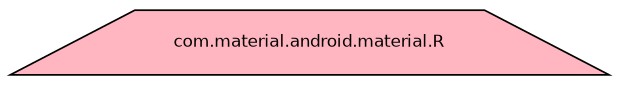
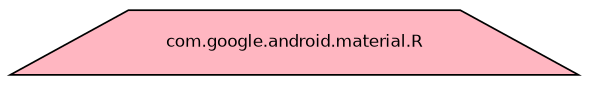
(310, 43) -> (294, 43)
